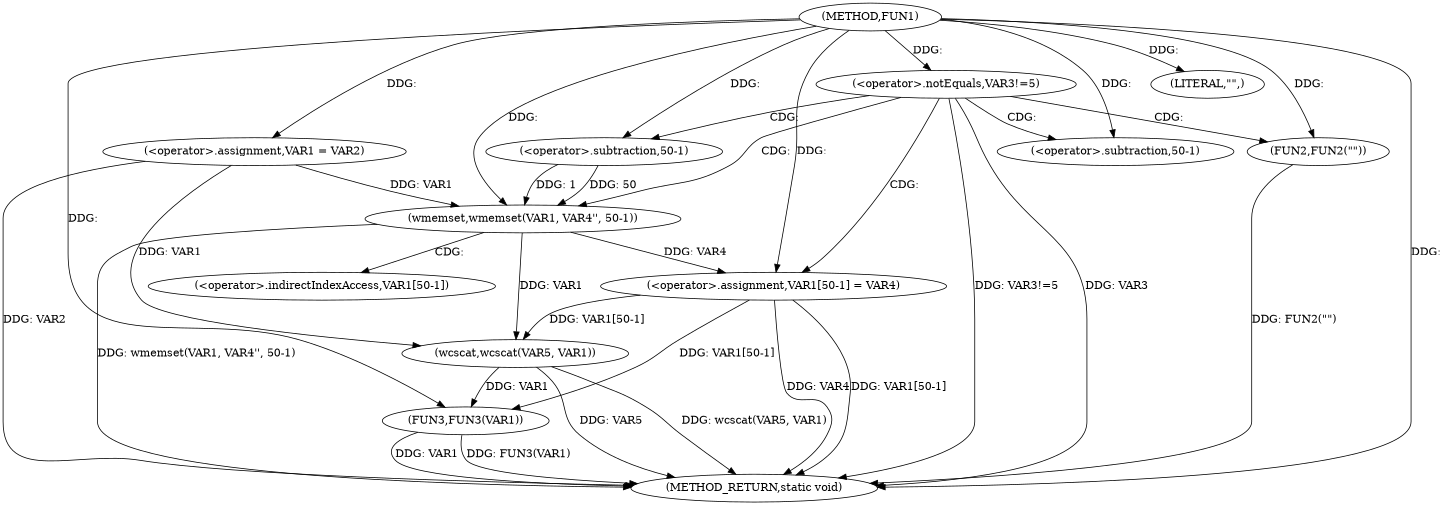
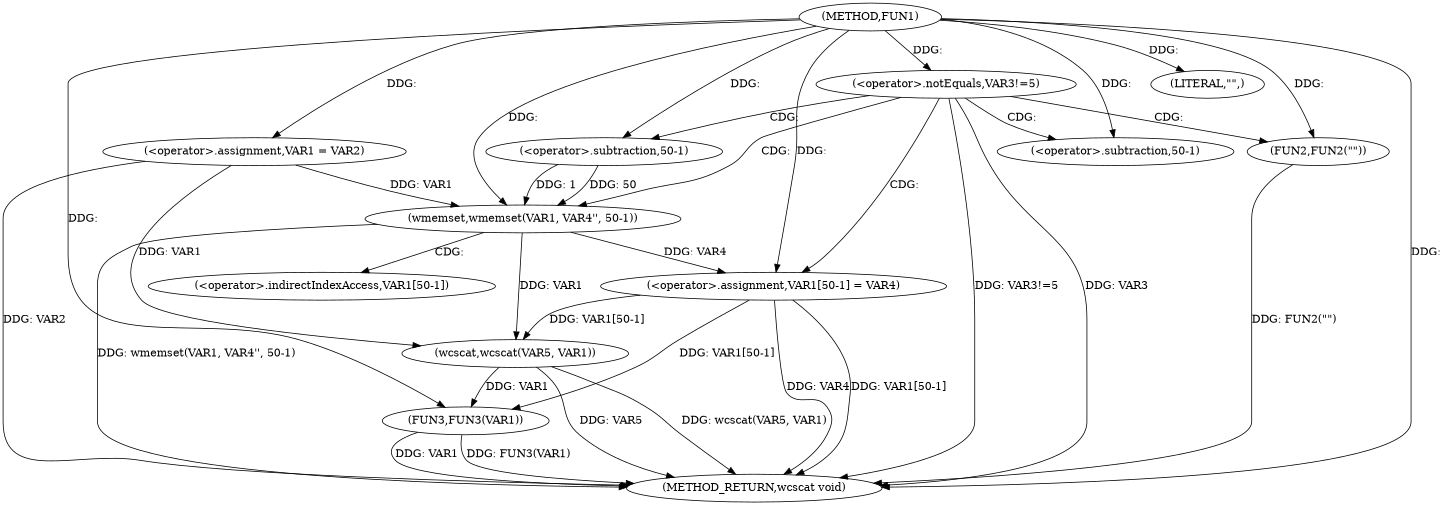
(754, 488) -> (754, 488)
